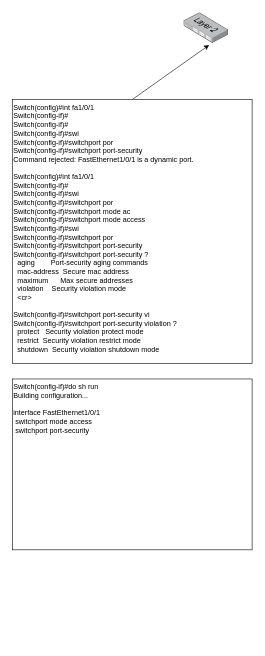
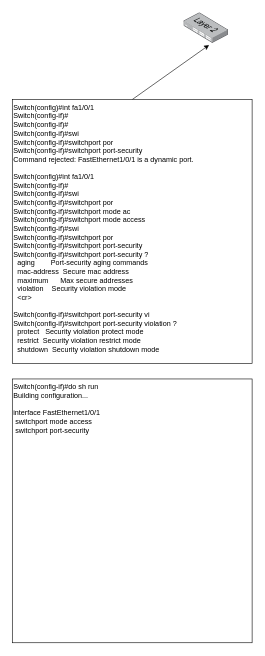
(132, 464) -> (132, 511)
